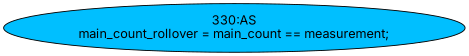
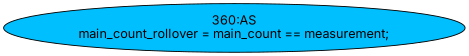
(234, 28) -> (234, 28)
